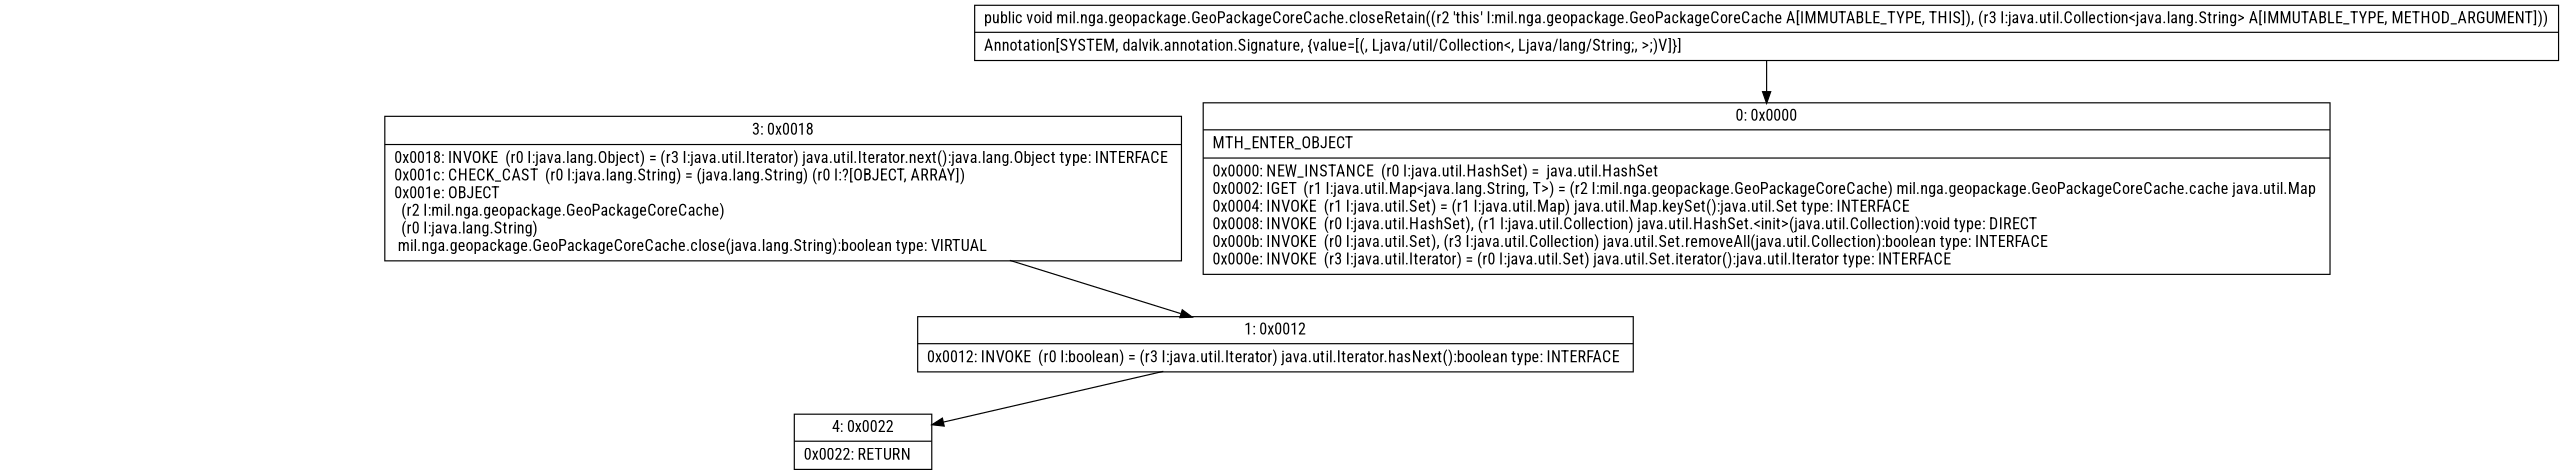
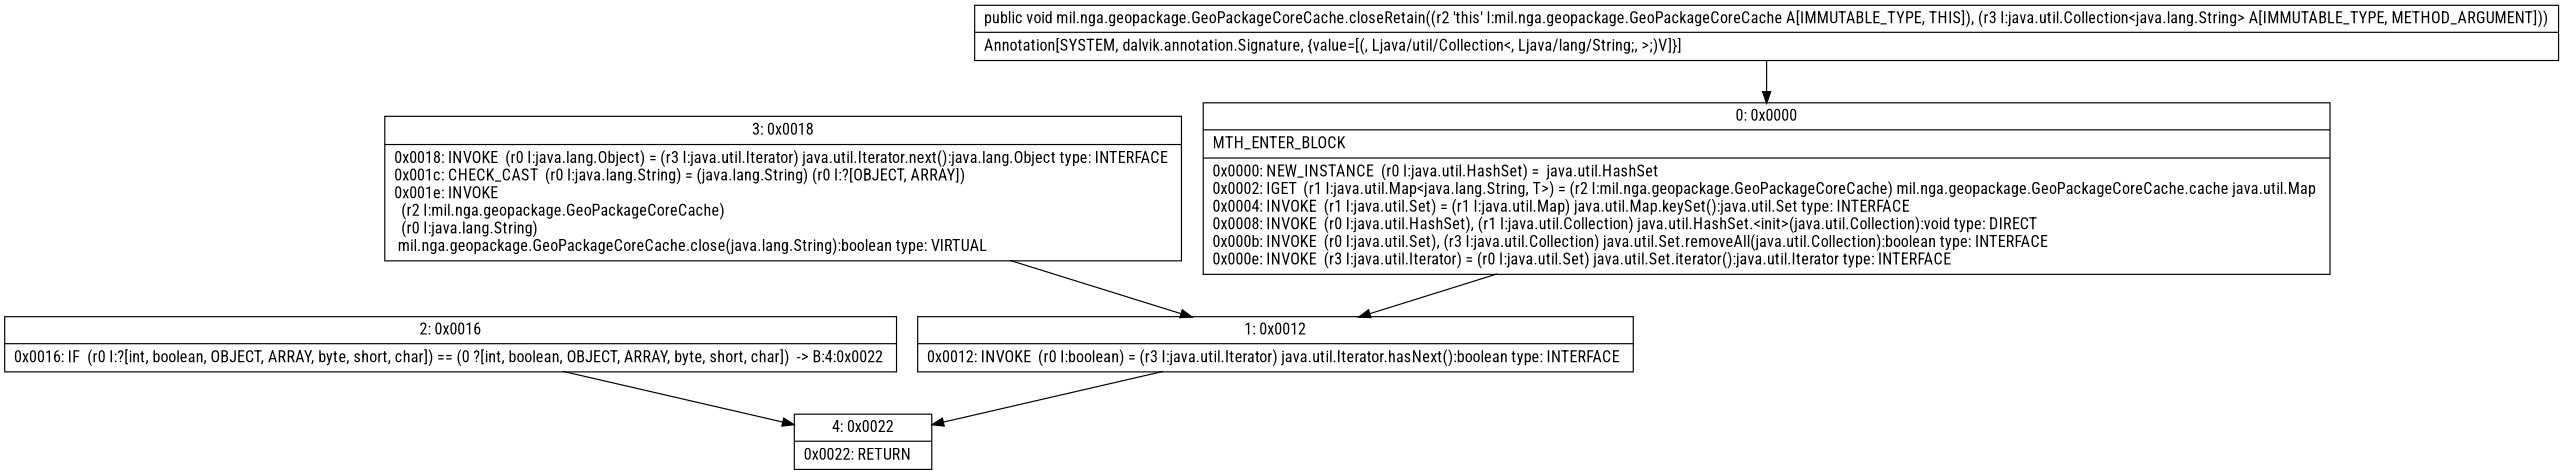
(1284, 143) -> (1280, 143)
(451, 193) -> (450, 193)
none -> (1434, 294)
none -> (451, 344)
